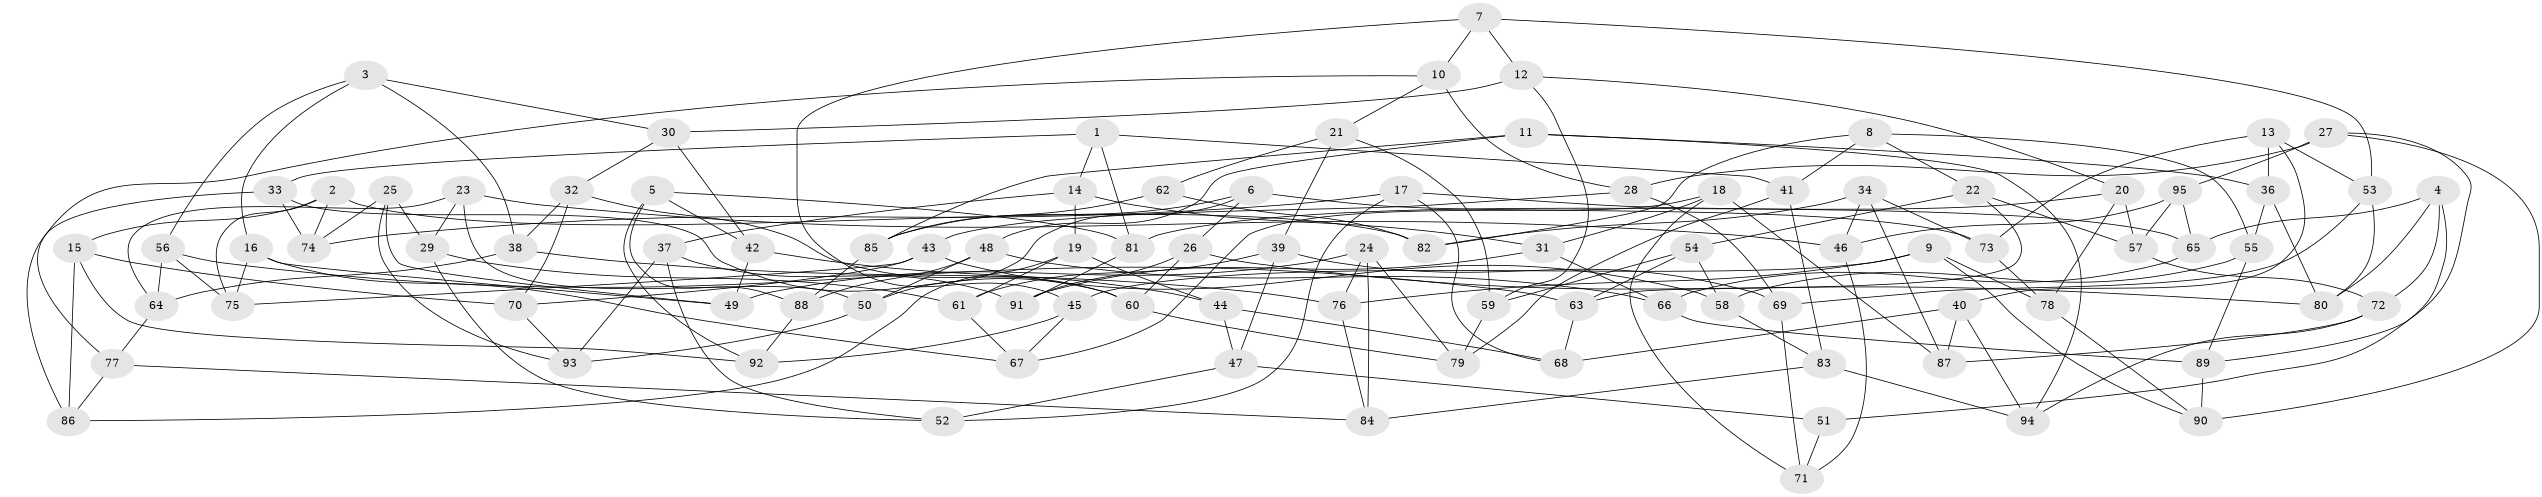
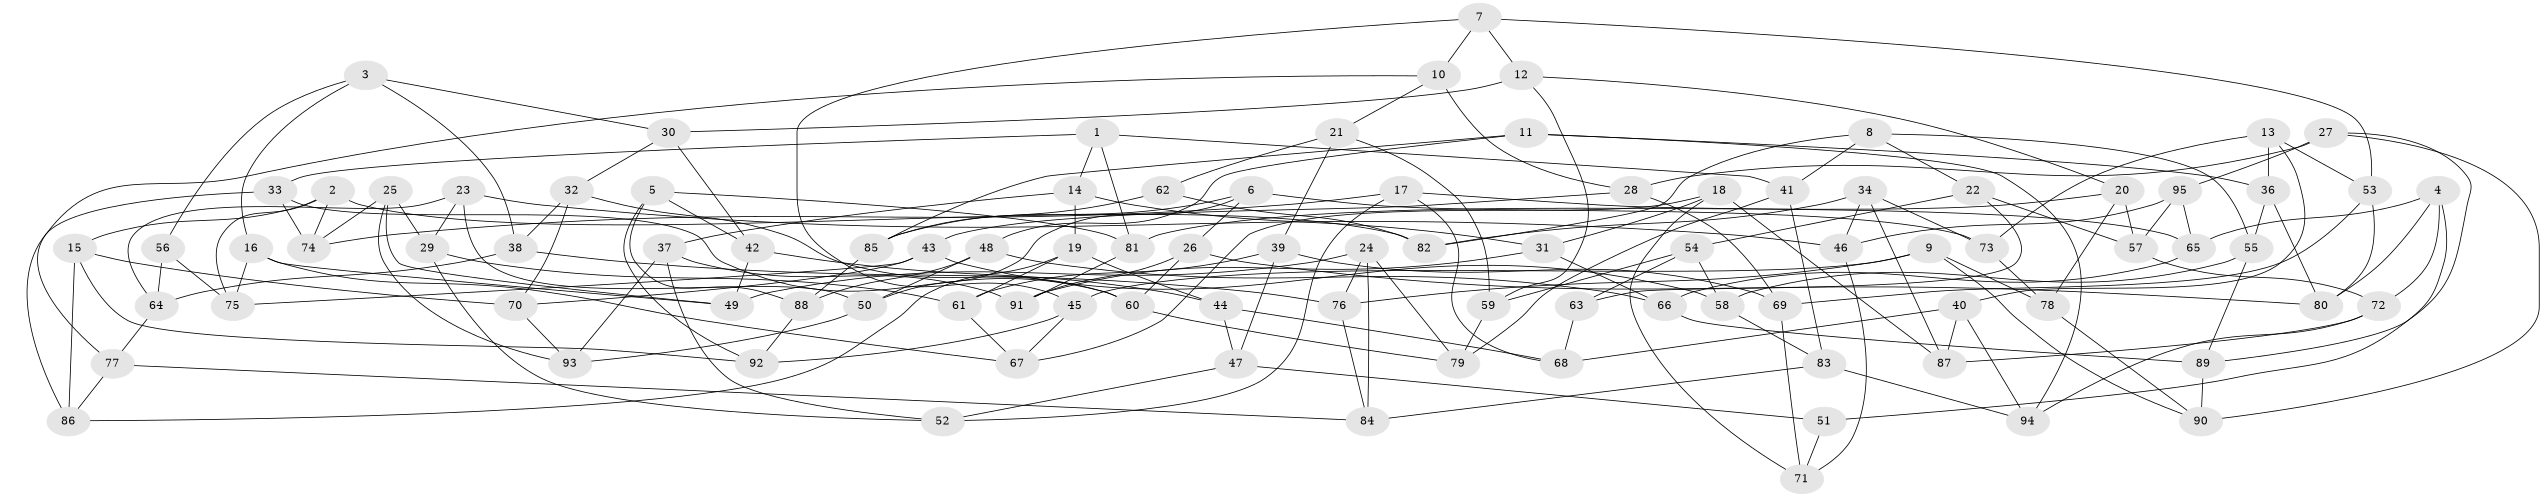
(870, 277) -> none
